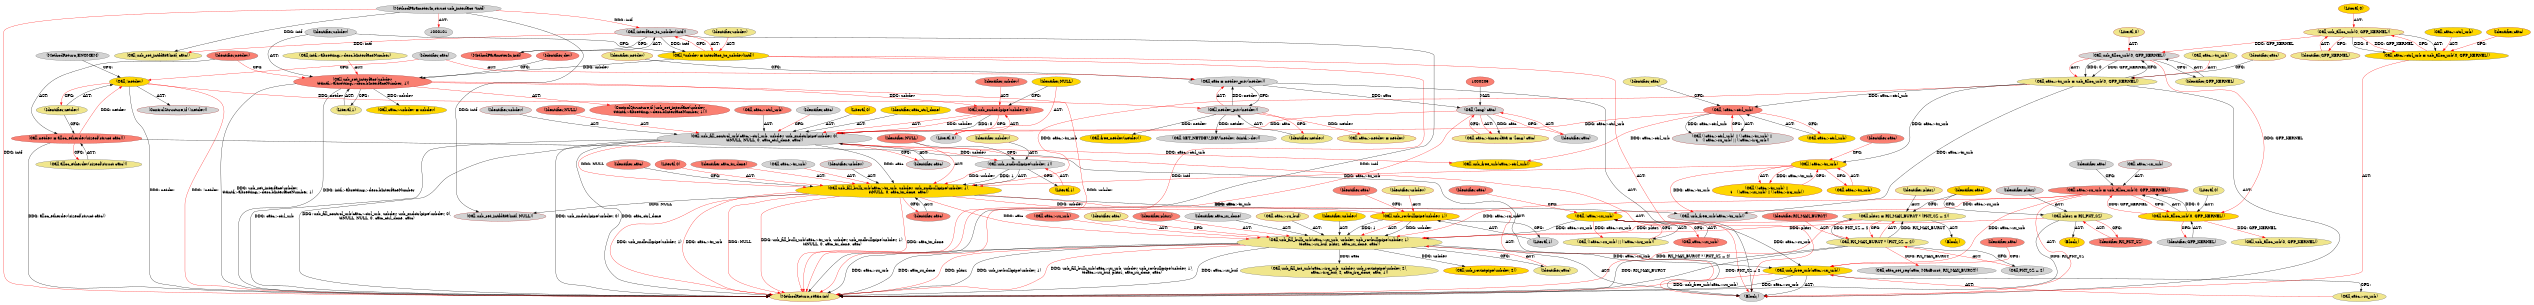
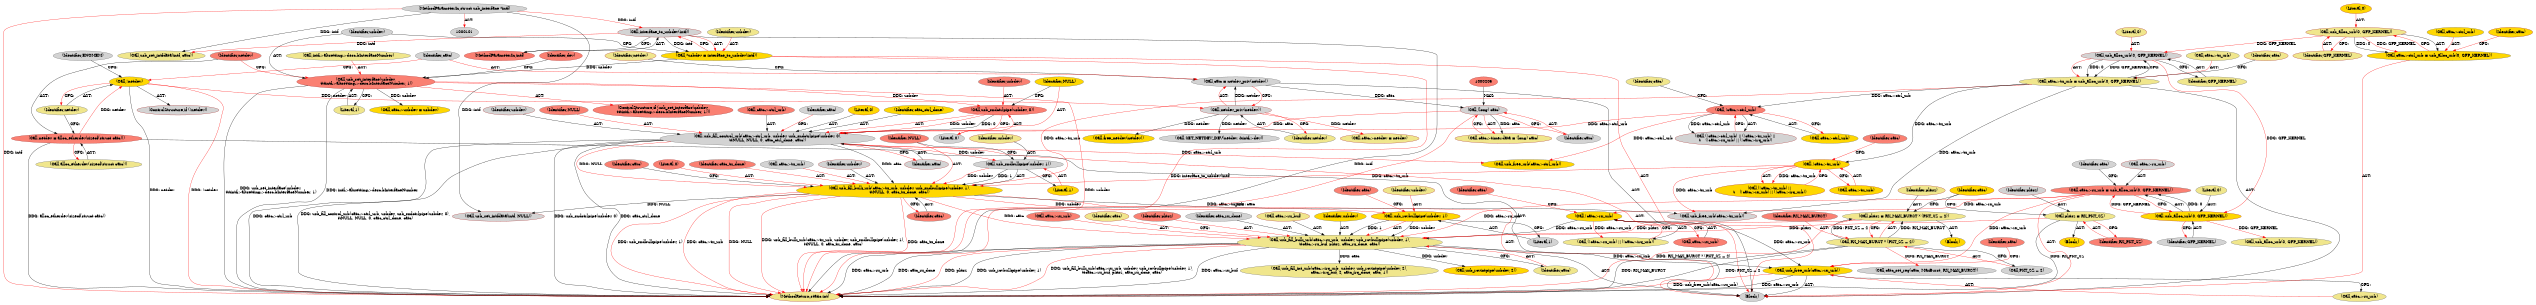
(73, 56) -> (83, 56)
(1259, 95) -> (1262, 95)
(1181, 176) -> (1200, 176)
